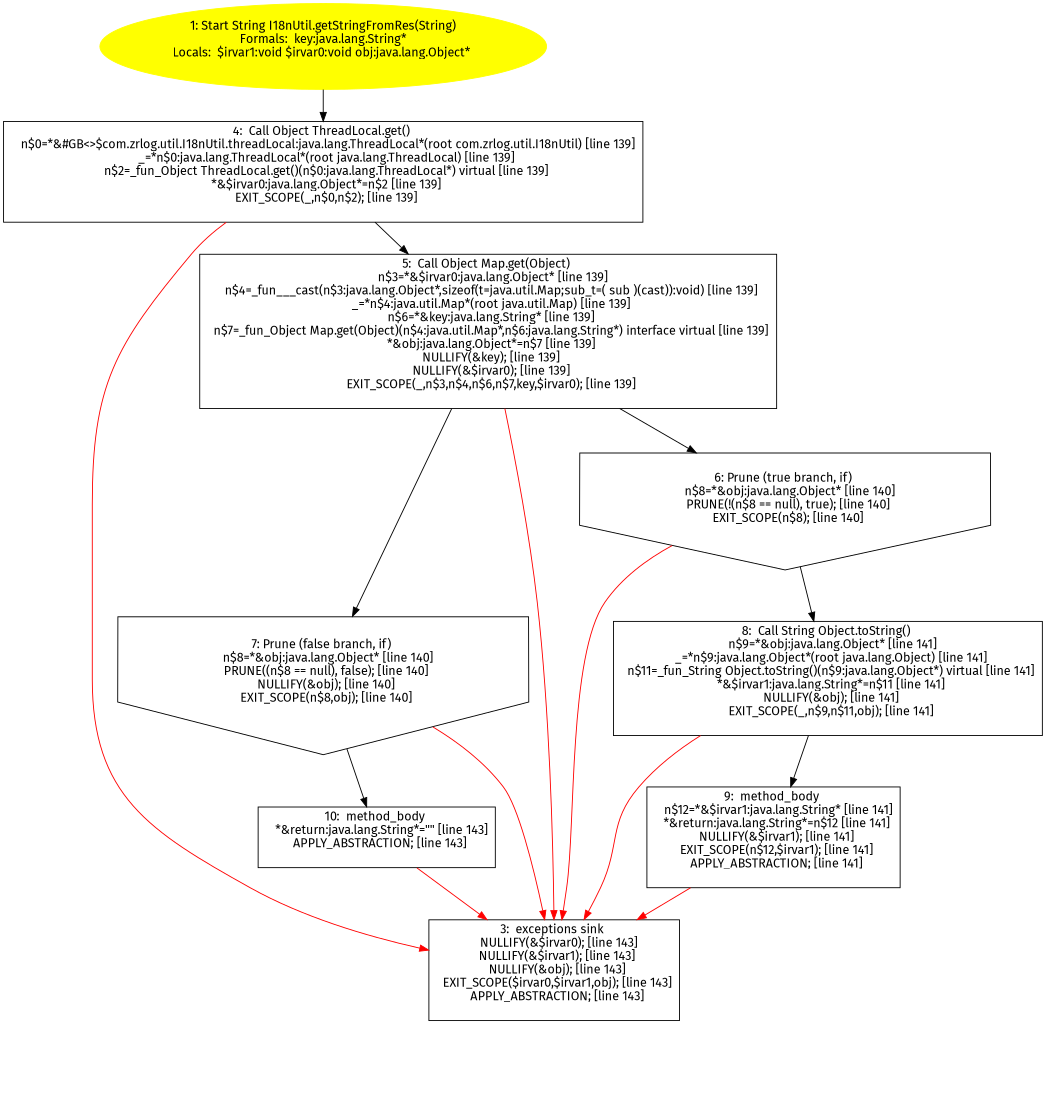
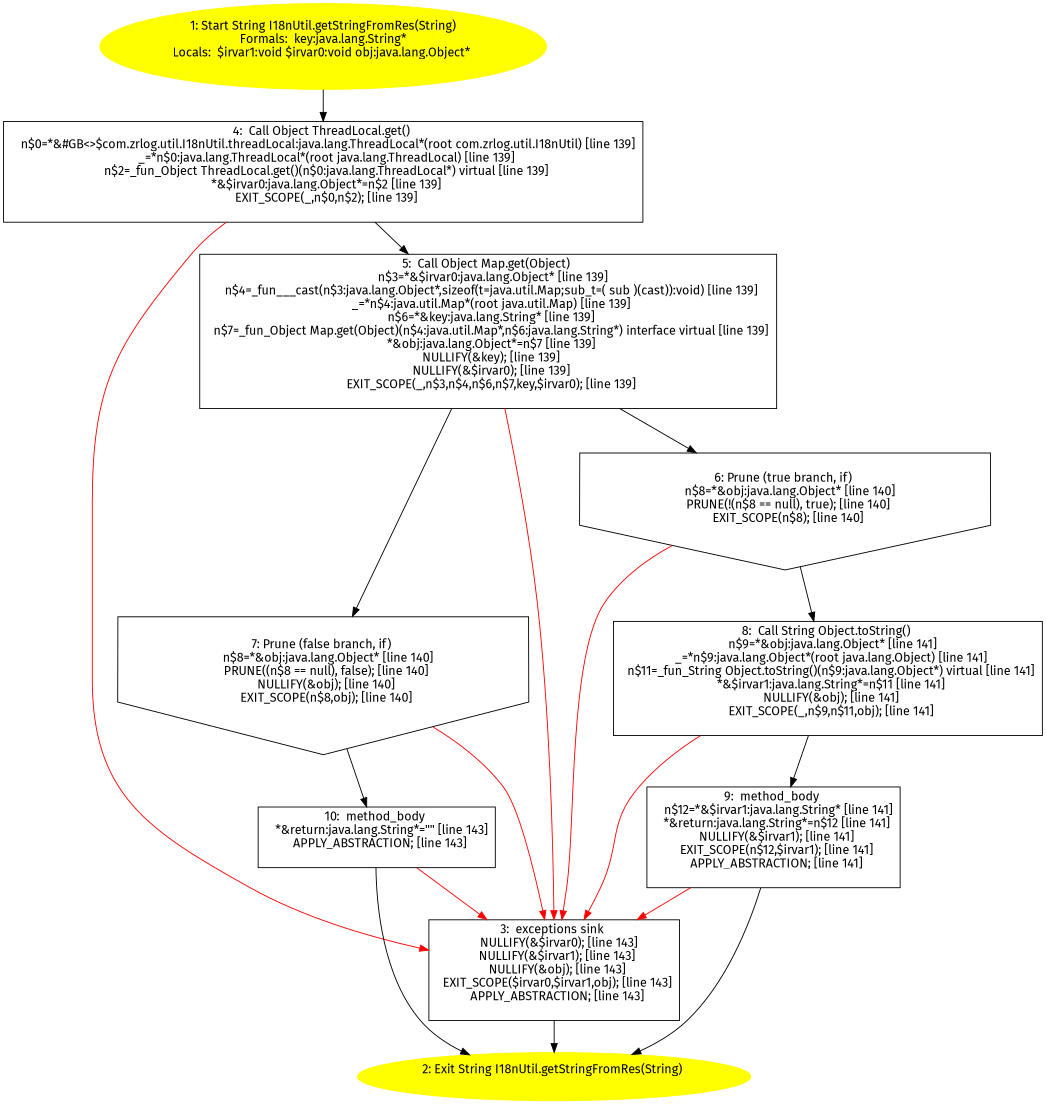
none -> (554, 1077)
